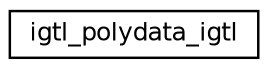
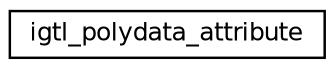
(134, 34) -> (167, 34)
